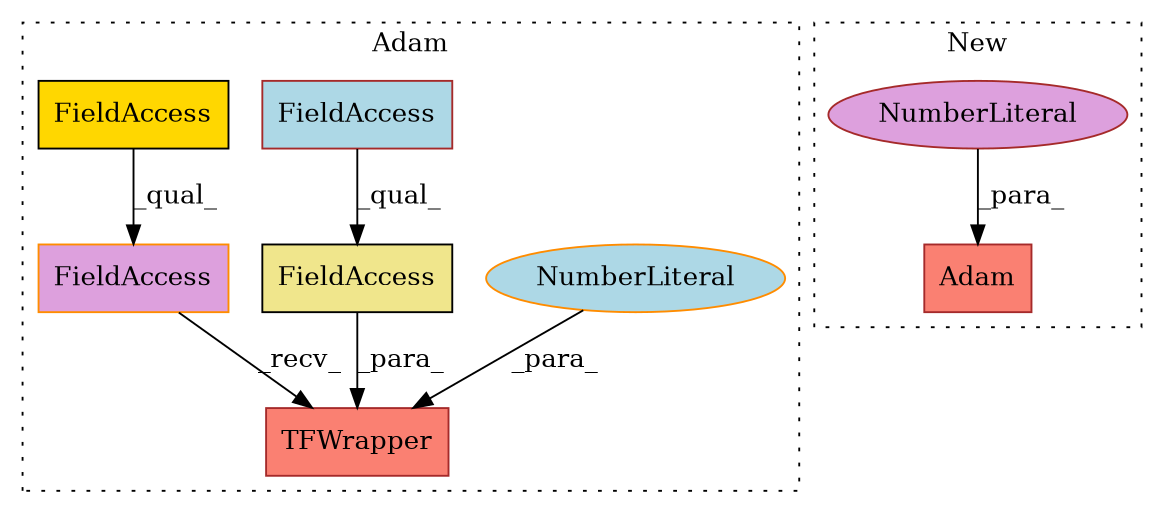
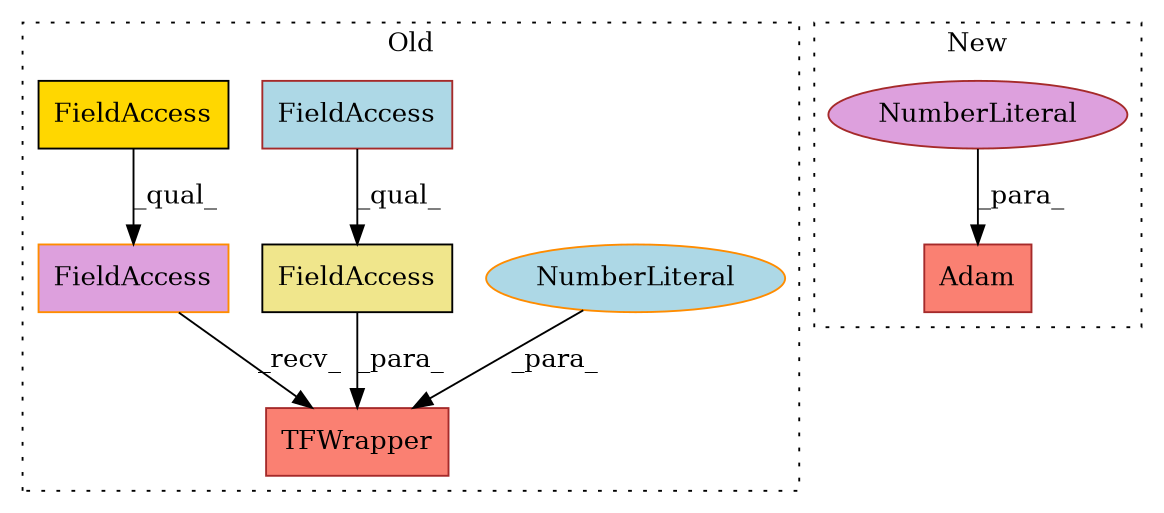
(411, 44) -> (411, 44)
